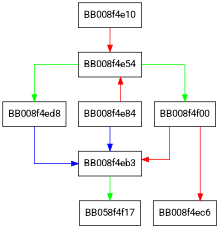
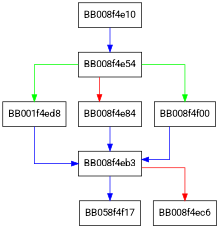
(110, 36) -> (110, 36)
(121, 93) -> (99, 86)
(34, 114) -> (34, 114)
(170, 154) -> (170, 154)
(200, 160) -> (176, 168)
(110, 185) -> (110, 185)
